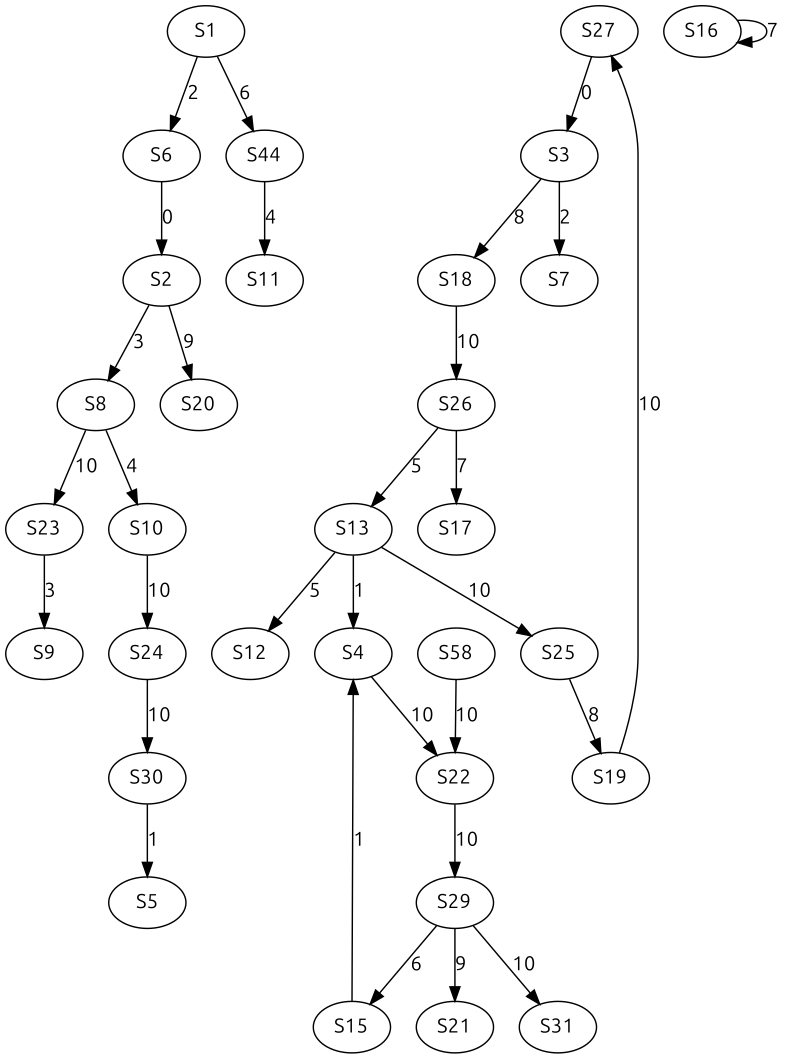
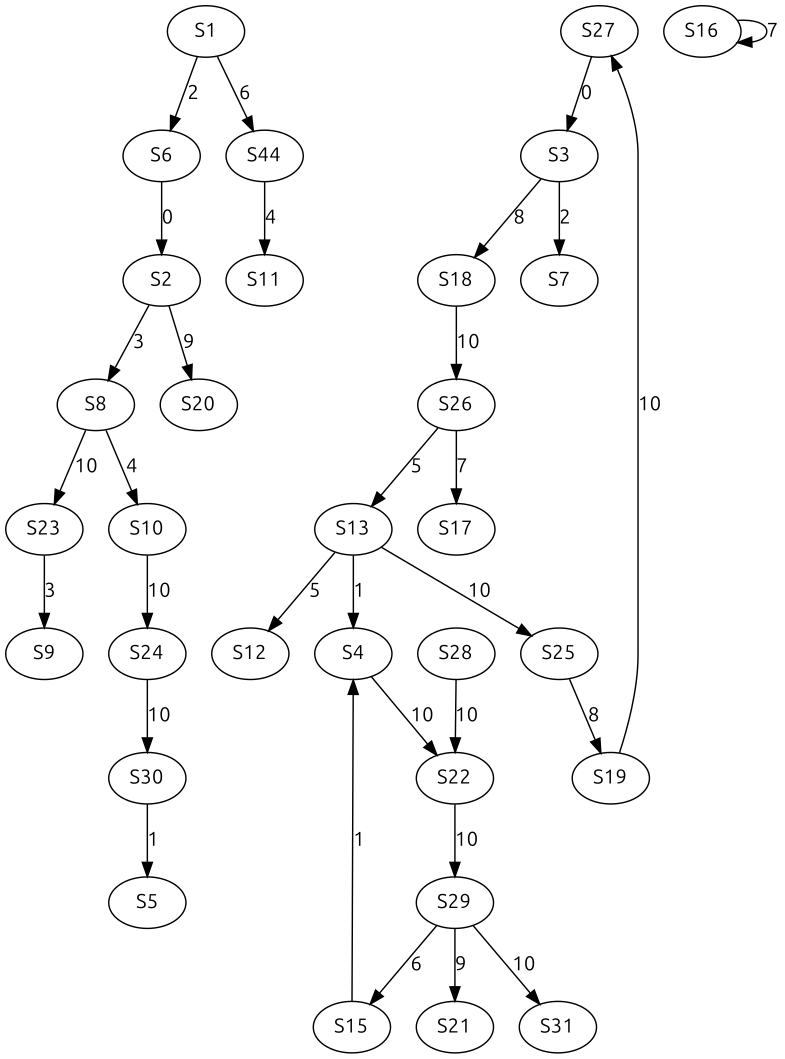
(456, 654) -> (456, 654)
